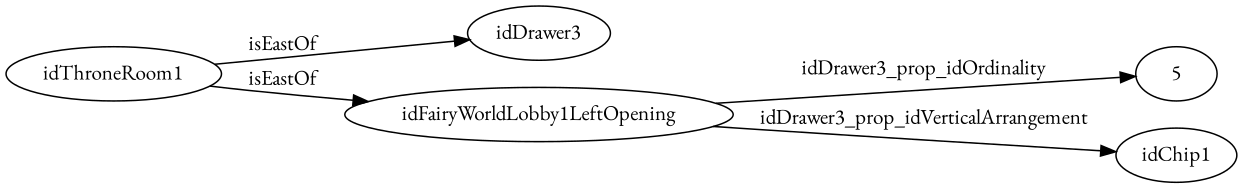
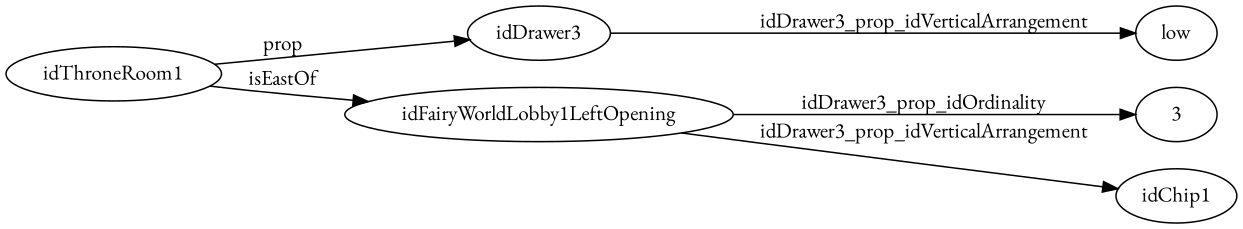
none -> (1176, 33)
(283, 44) -> (283, 44)
(1176, 74) -> (1176, 115)
